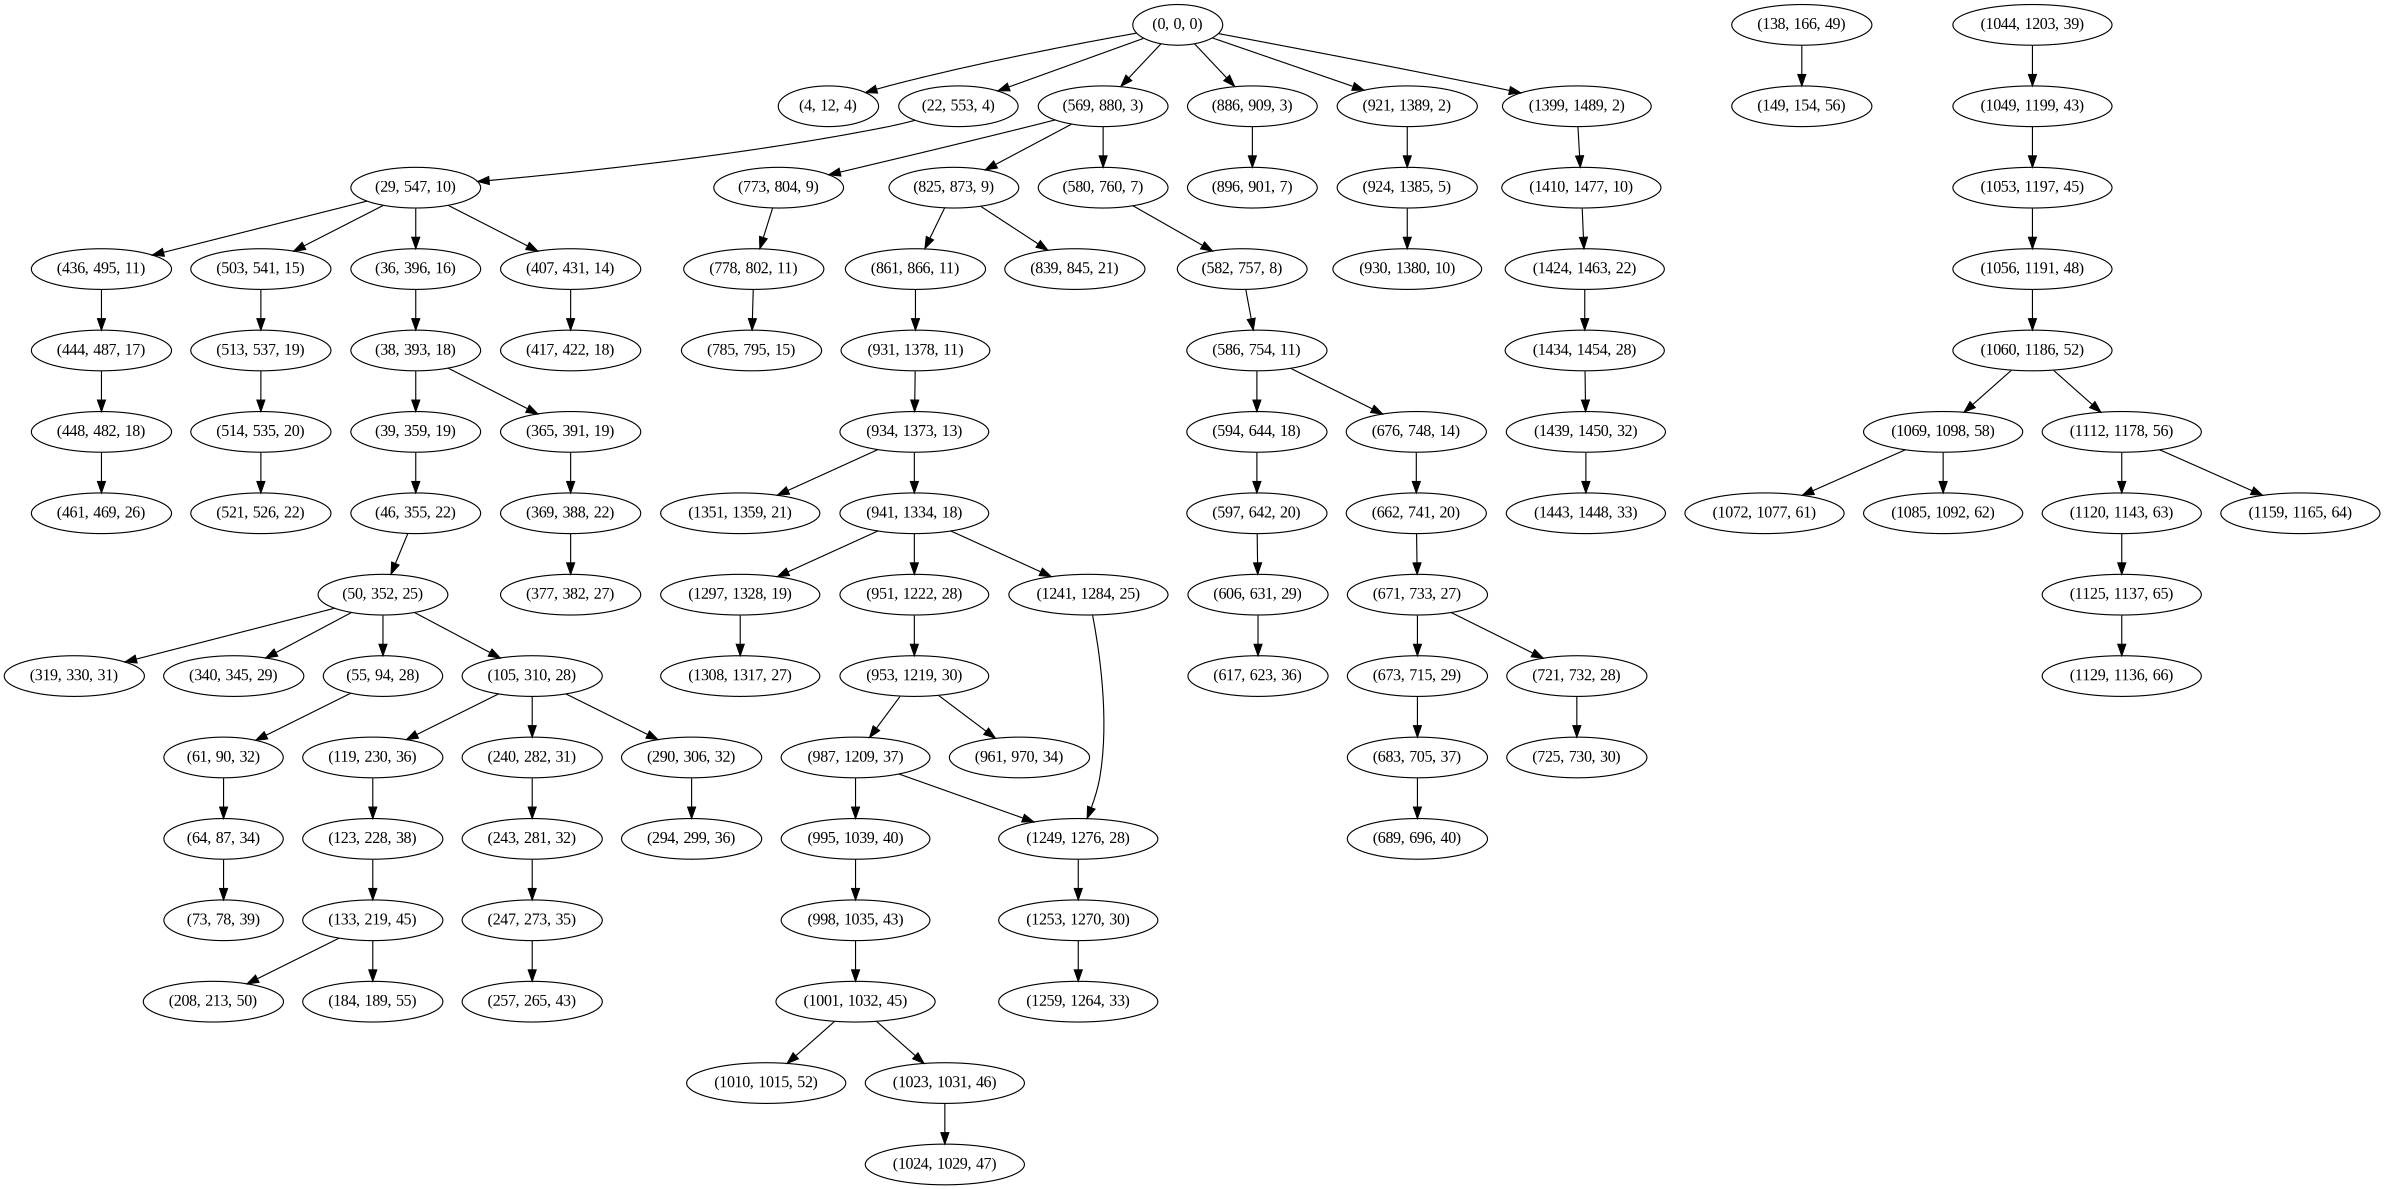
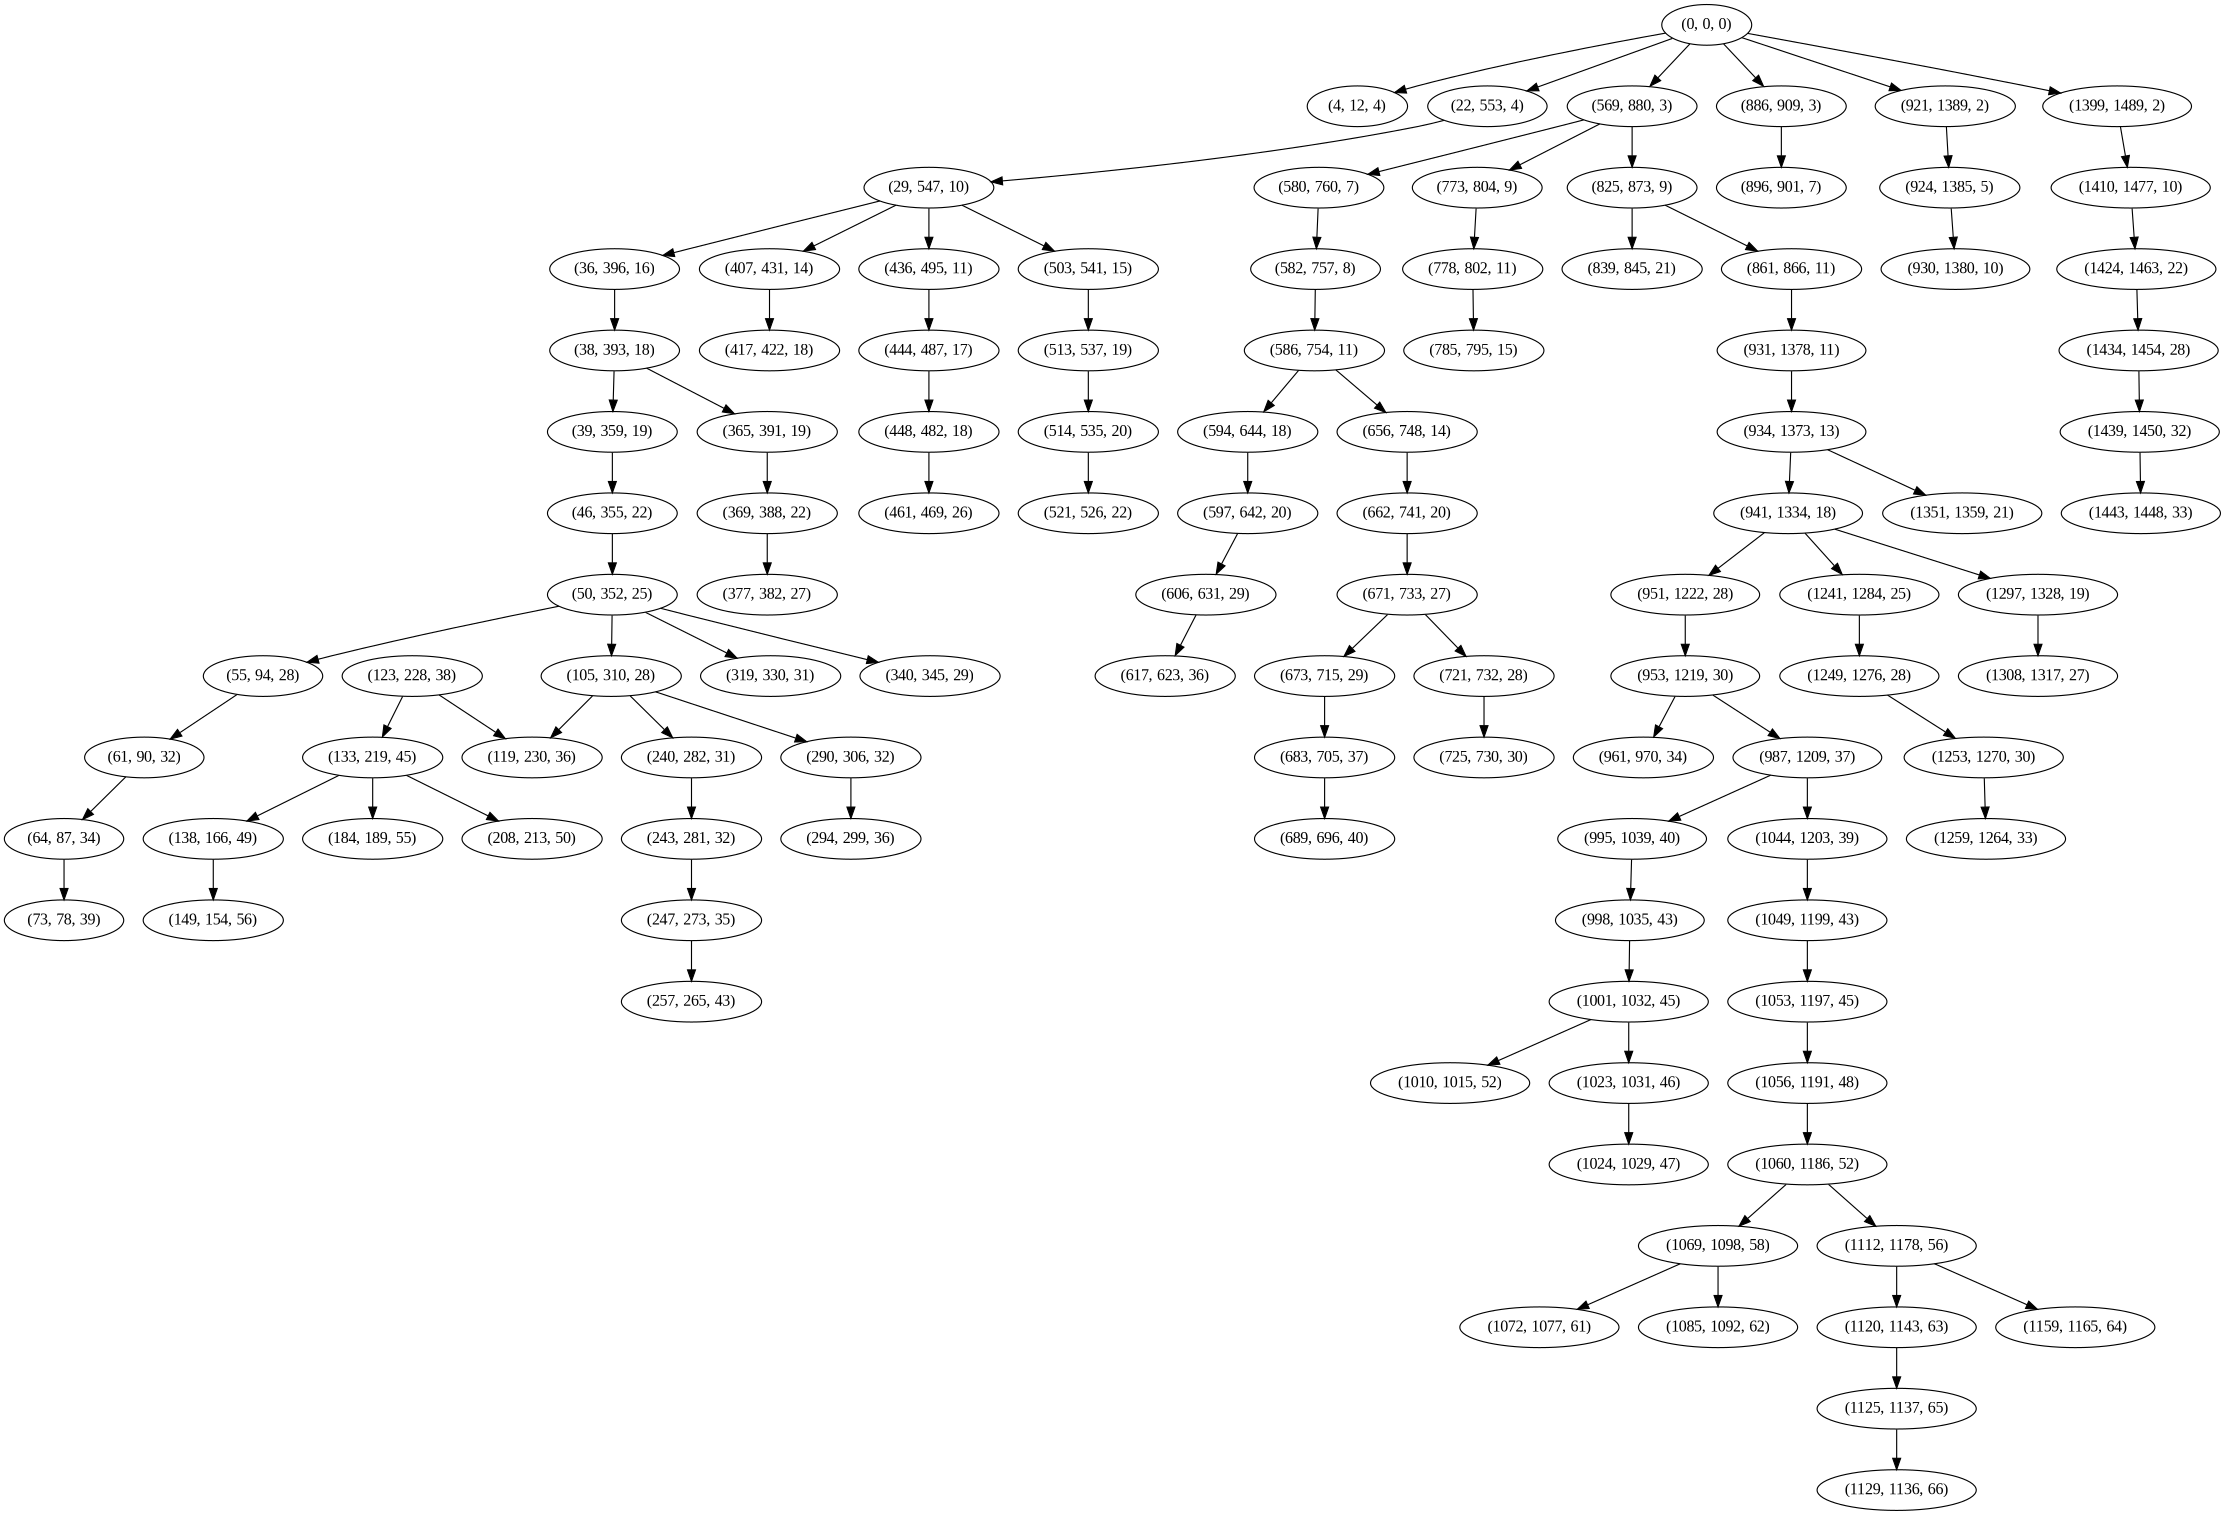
(1416, 432) -> (1407, 432)
(373, 793) -> (467, 714)
none -> (298, 796)
(961, 796) -> (1807, 793)
